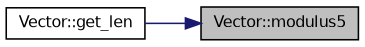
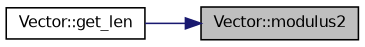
(280, 23) -> (280, 23)
